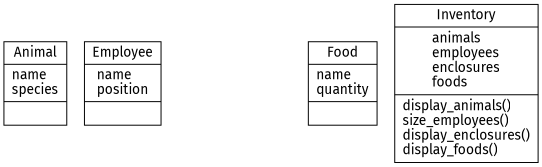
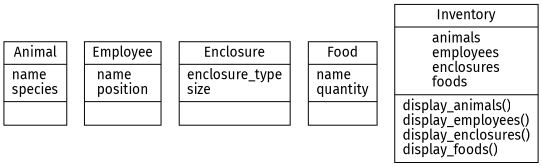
none -> (235, 83)
(456, 121) -> (466, 121)
